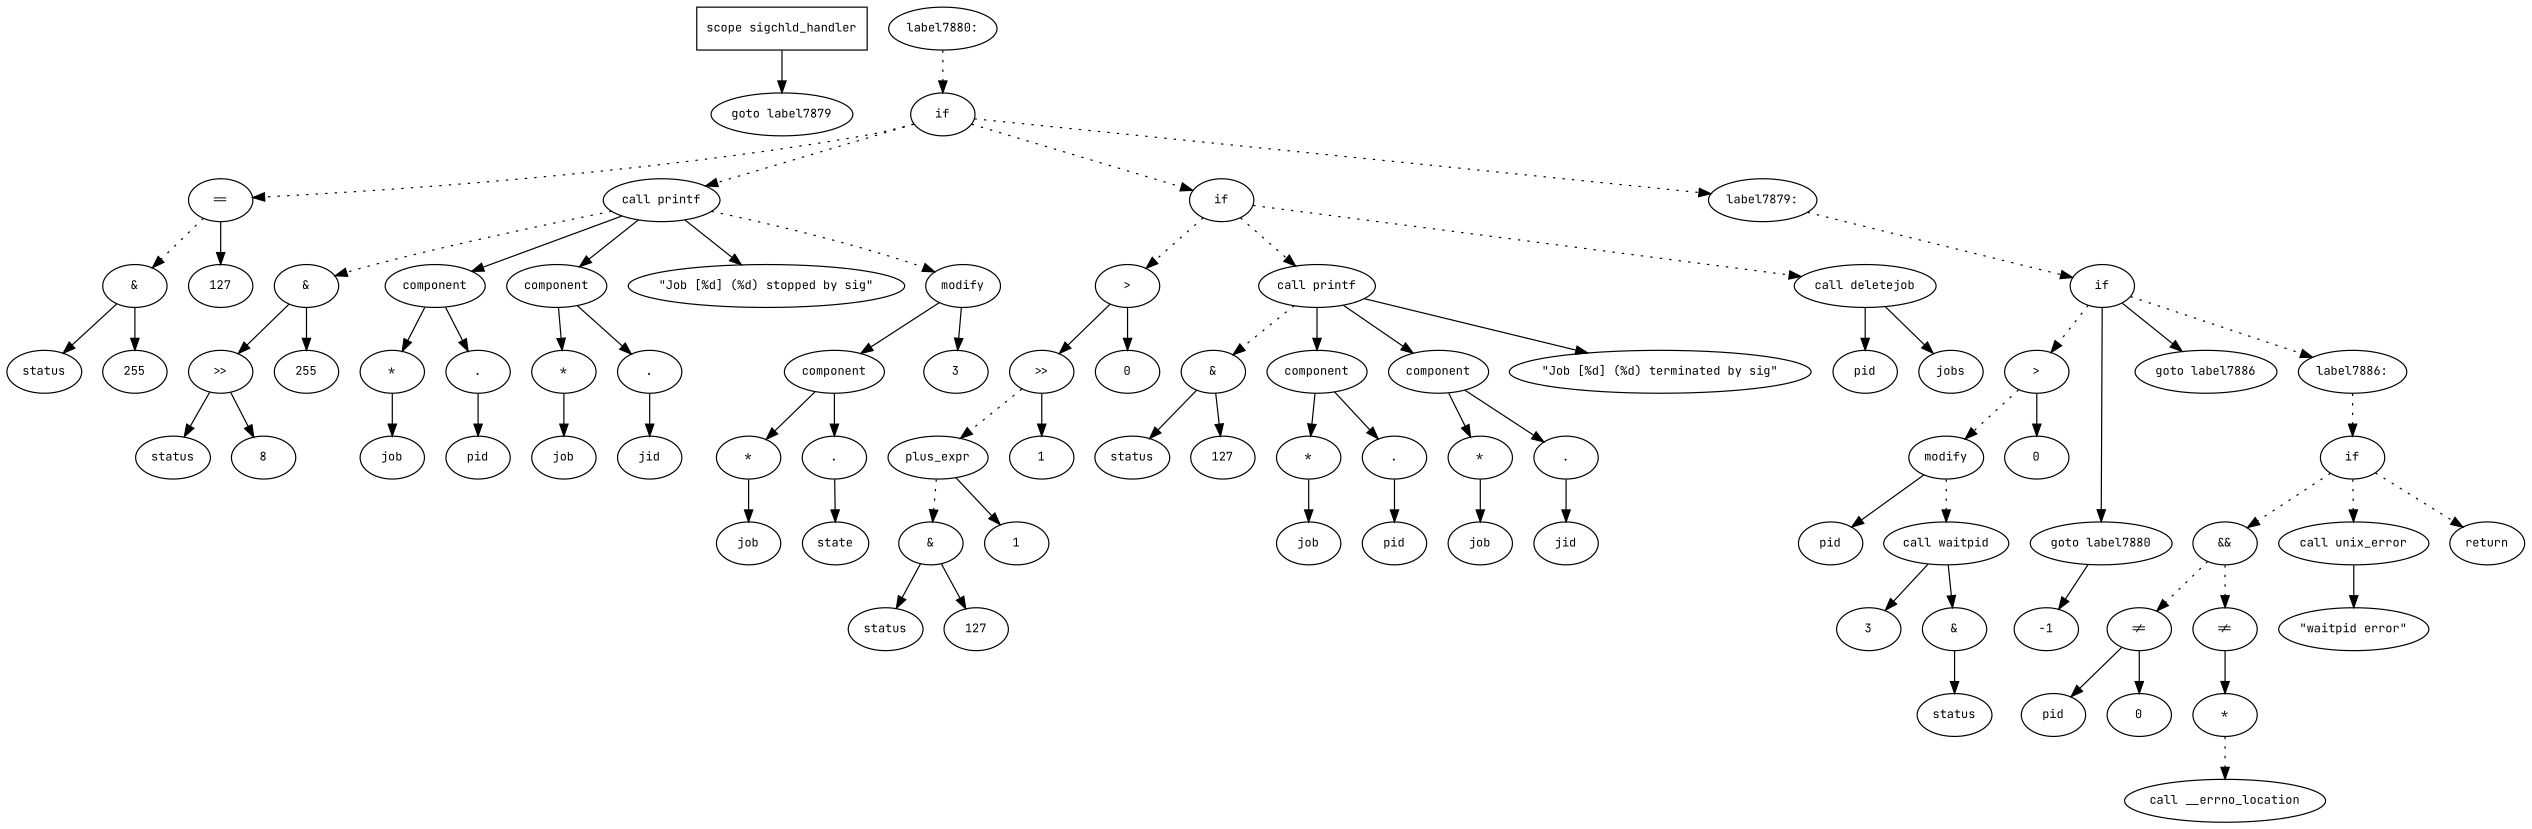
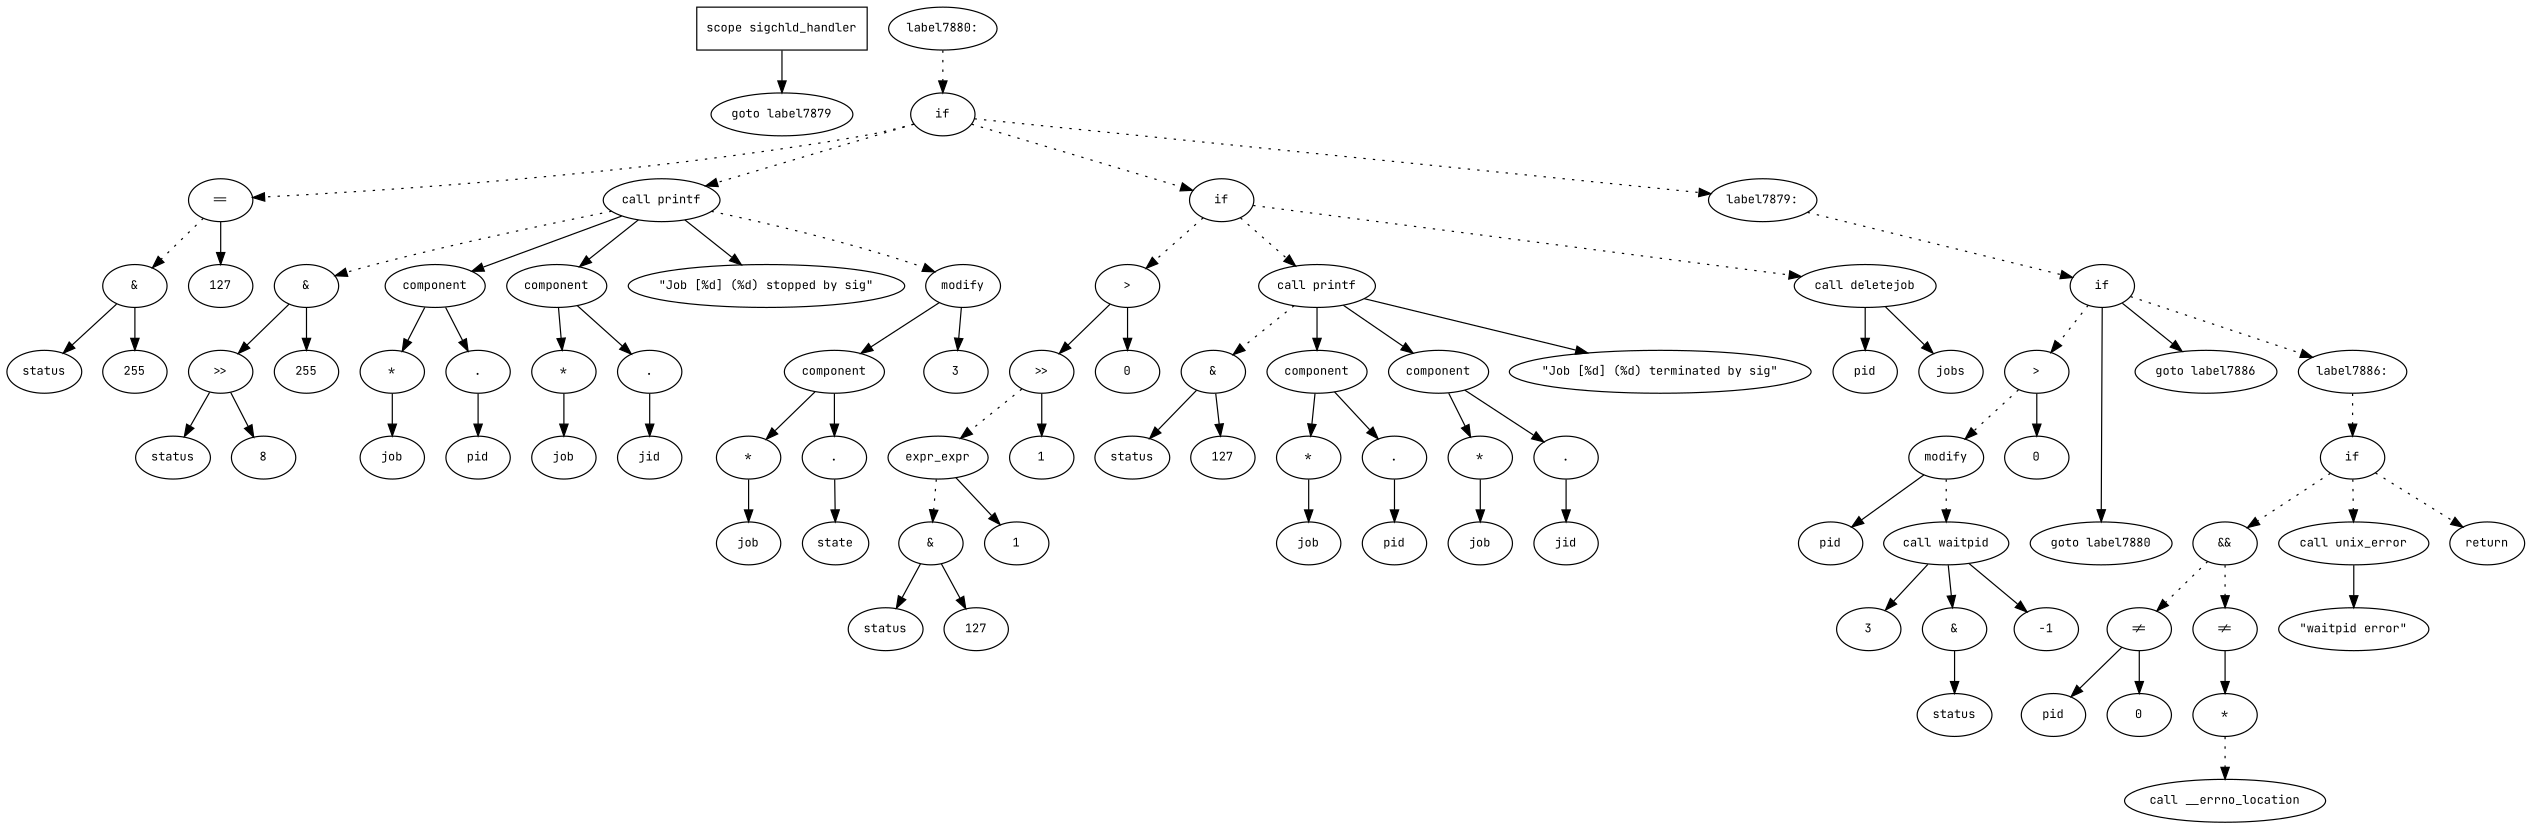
(938, 458) -> (938, 458)
(2077, 582) -> (1993, 584)
